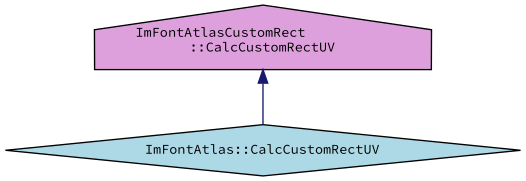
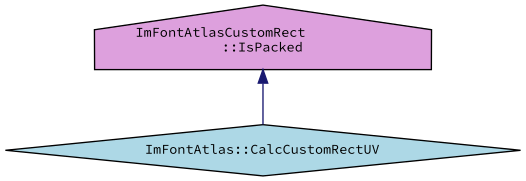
(263, 41) -> (263, 41)
